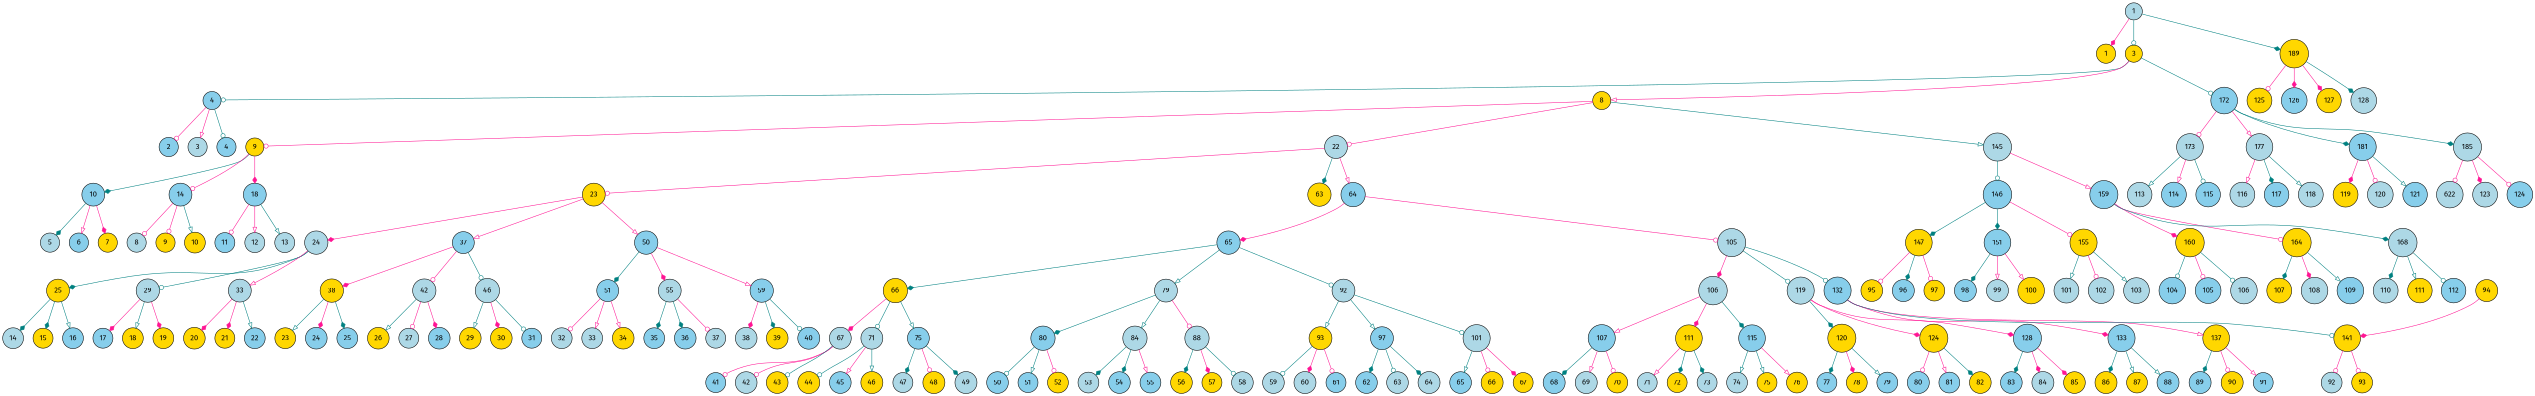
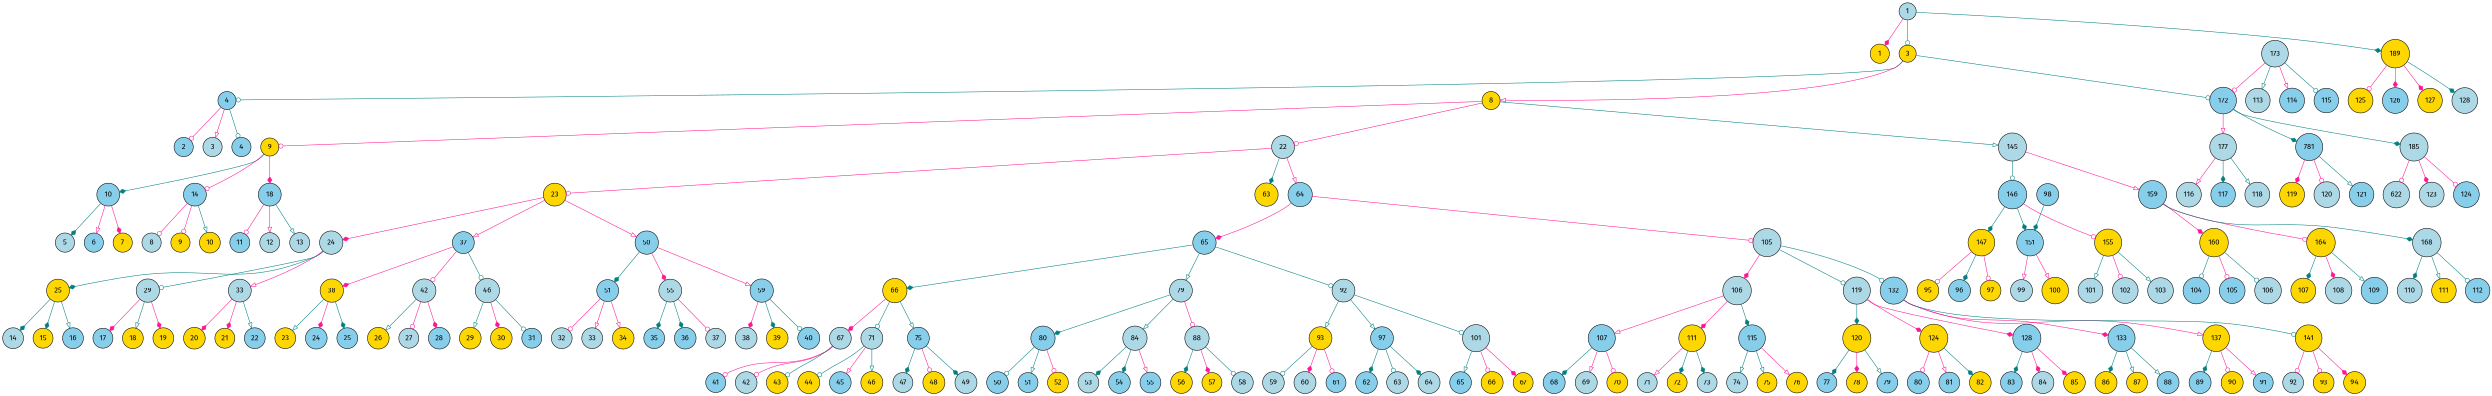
(2208, 122) -> (2251, 76)
(2363, 147) -> (2309, 147)
(1983, 265) -> (2040, 217)
(2425, 323) -> (2330, 359)
